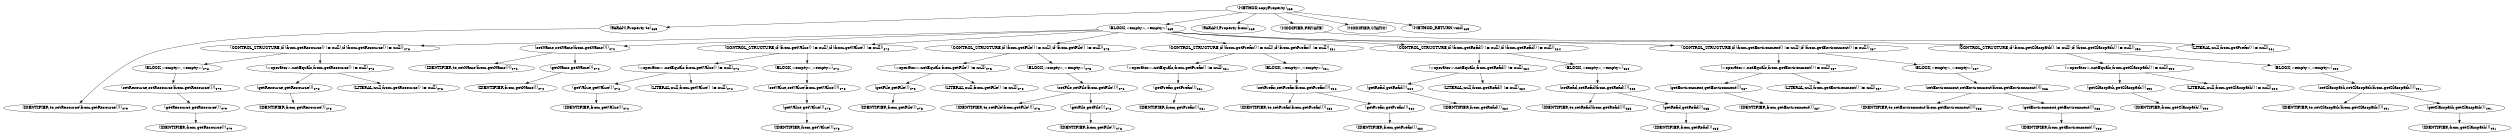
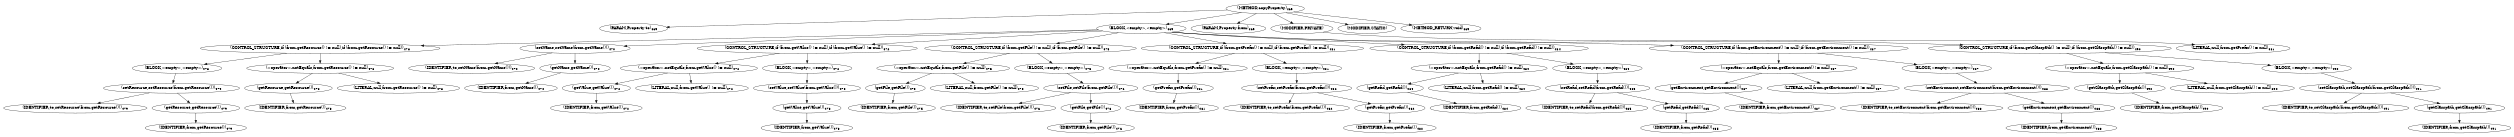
(332, 34) -> (125, 98)
